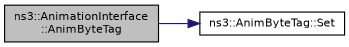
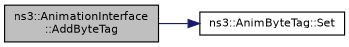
(82, 24) -> (82, 24)
